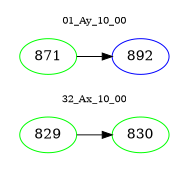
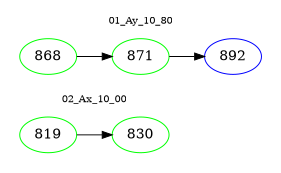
(94, 21) -> (141, 21)
none -> (48, 57)
(94, 100) -> (94, 100)
(48, 135) -> (48, 135)
